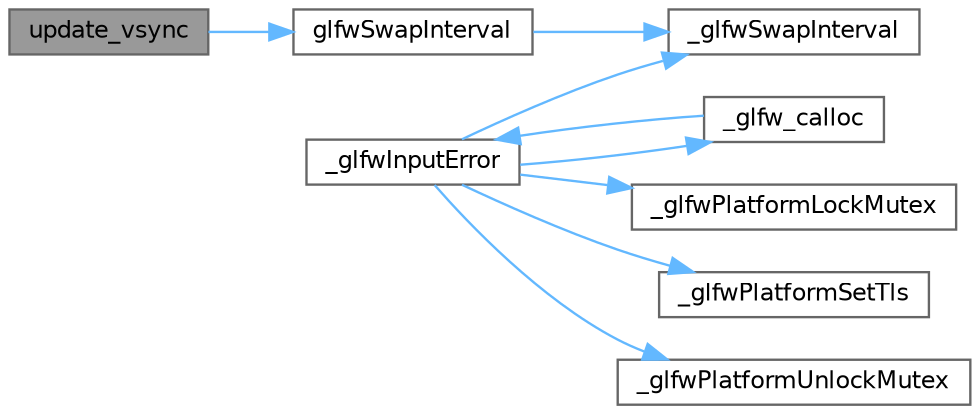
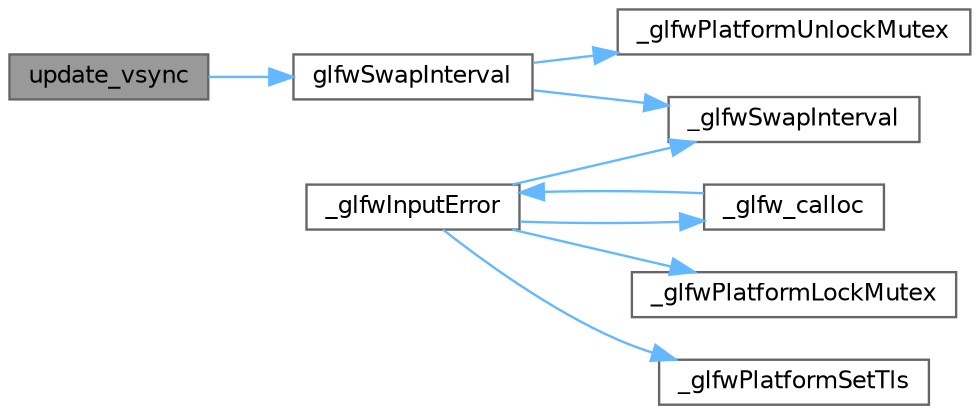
(531, 280) -> (563, 59)
